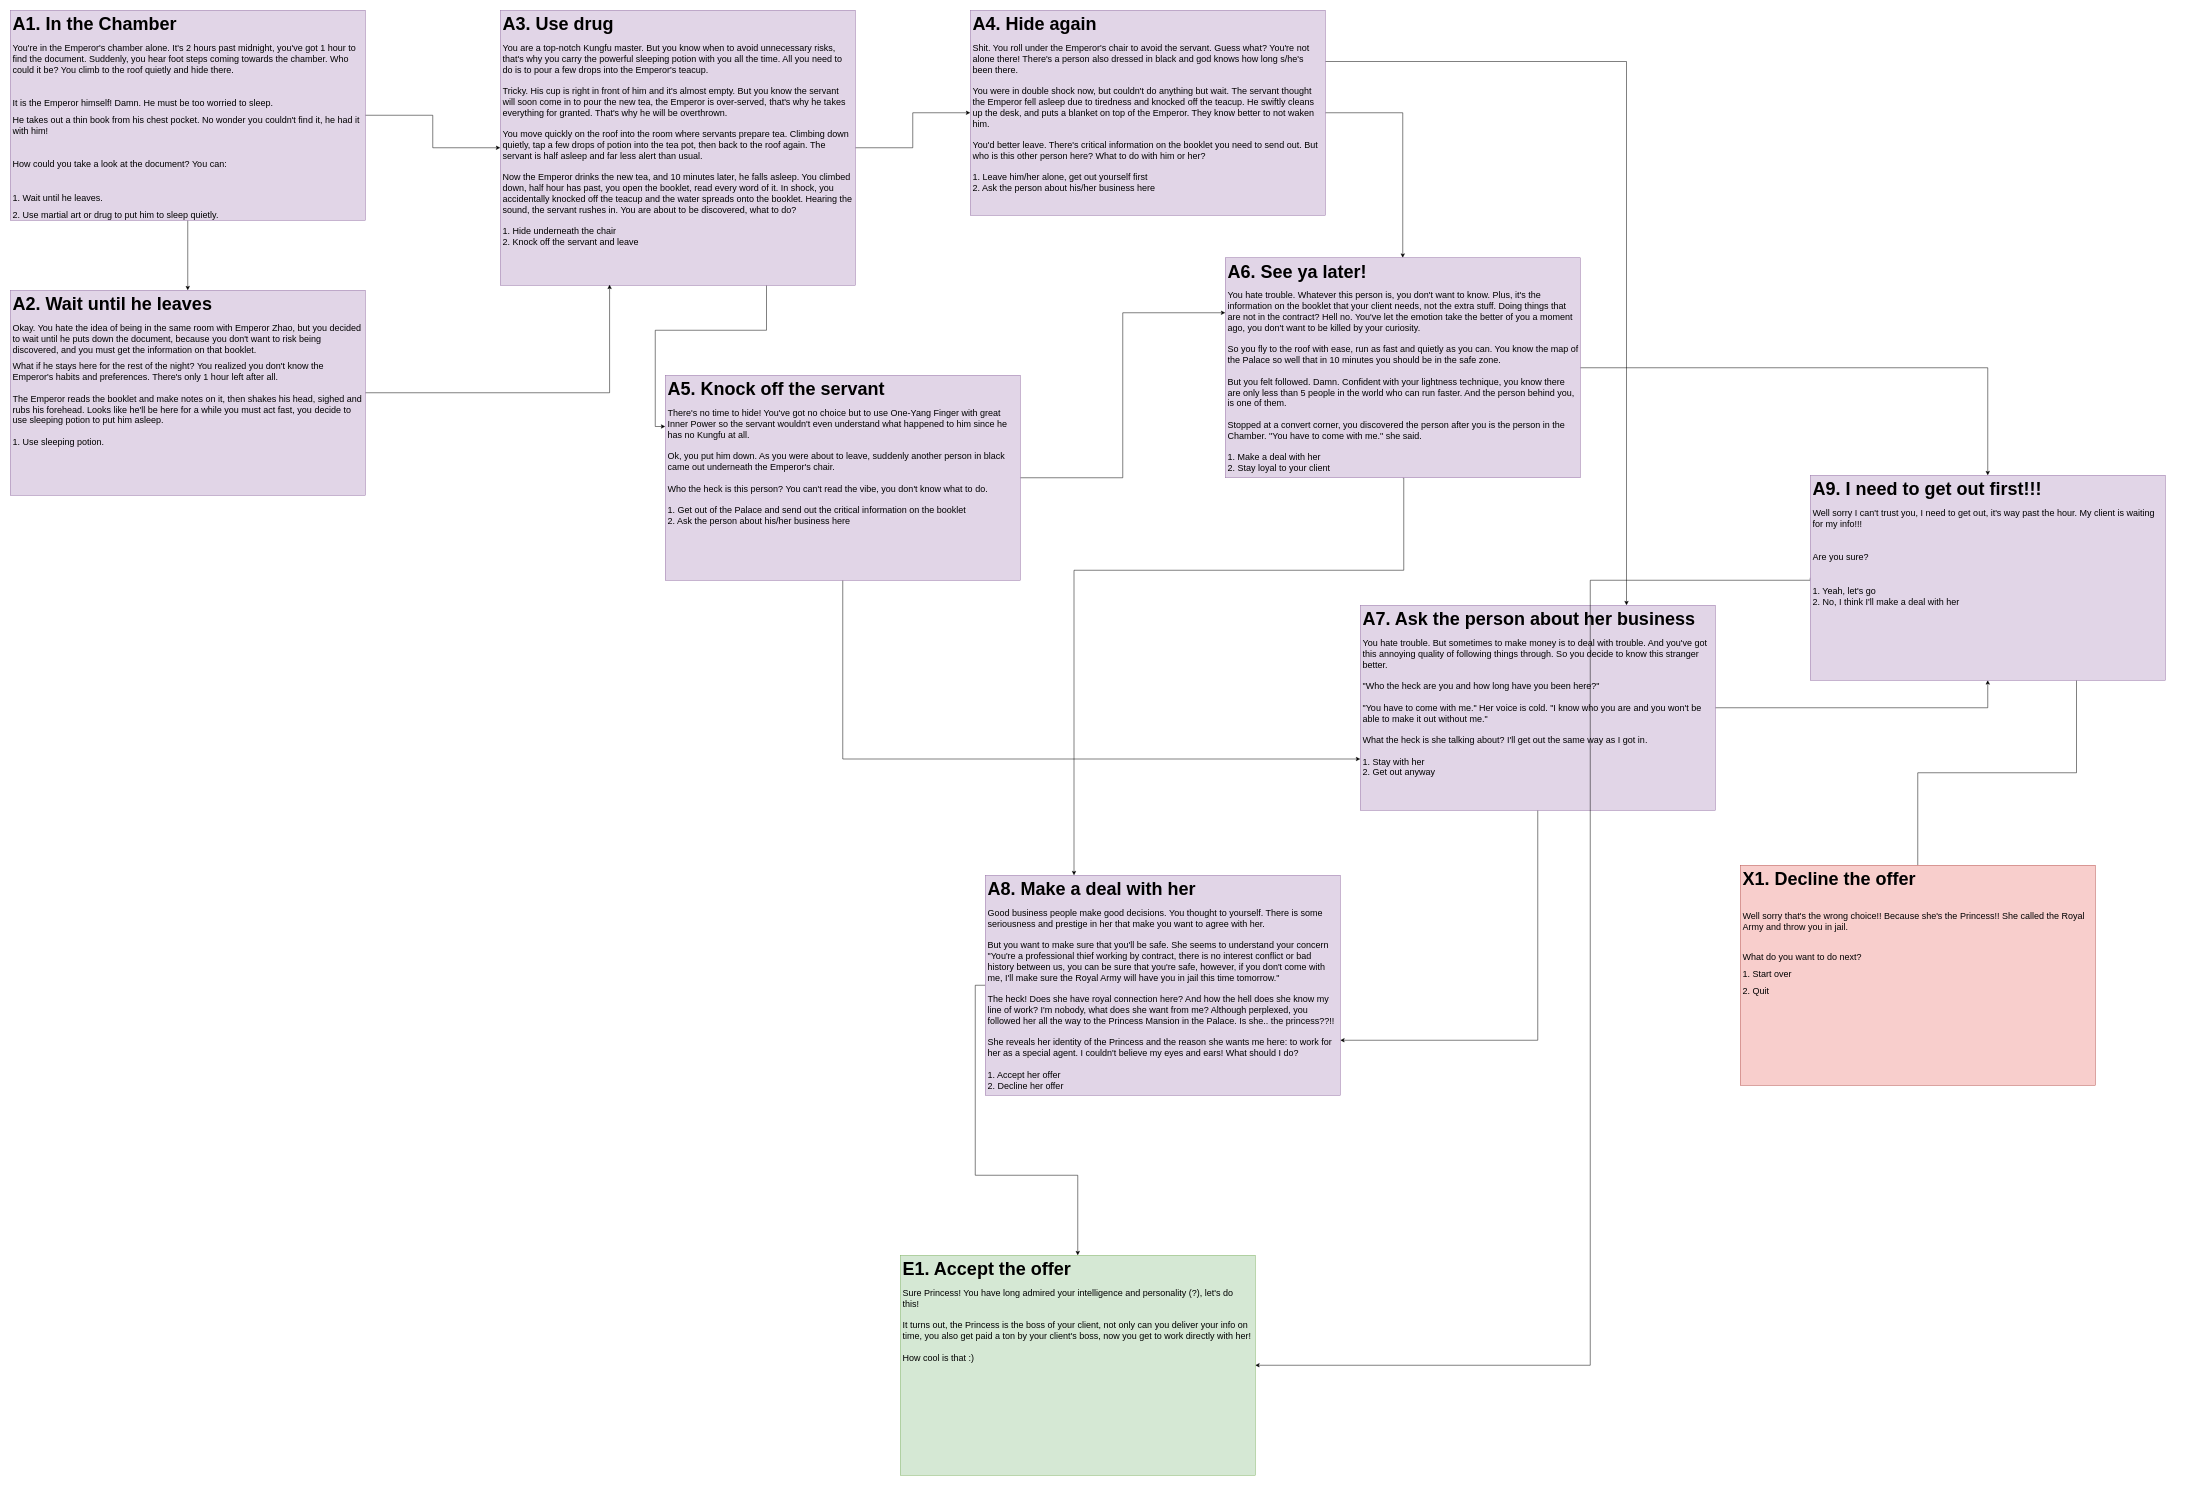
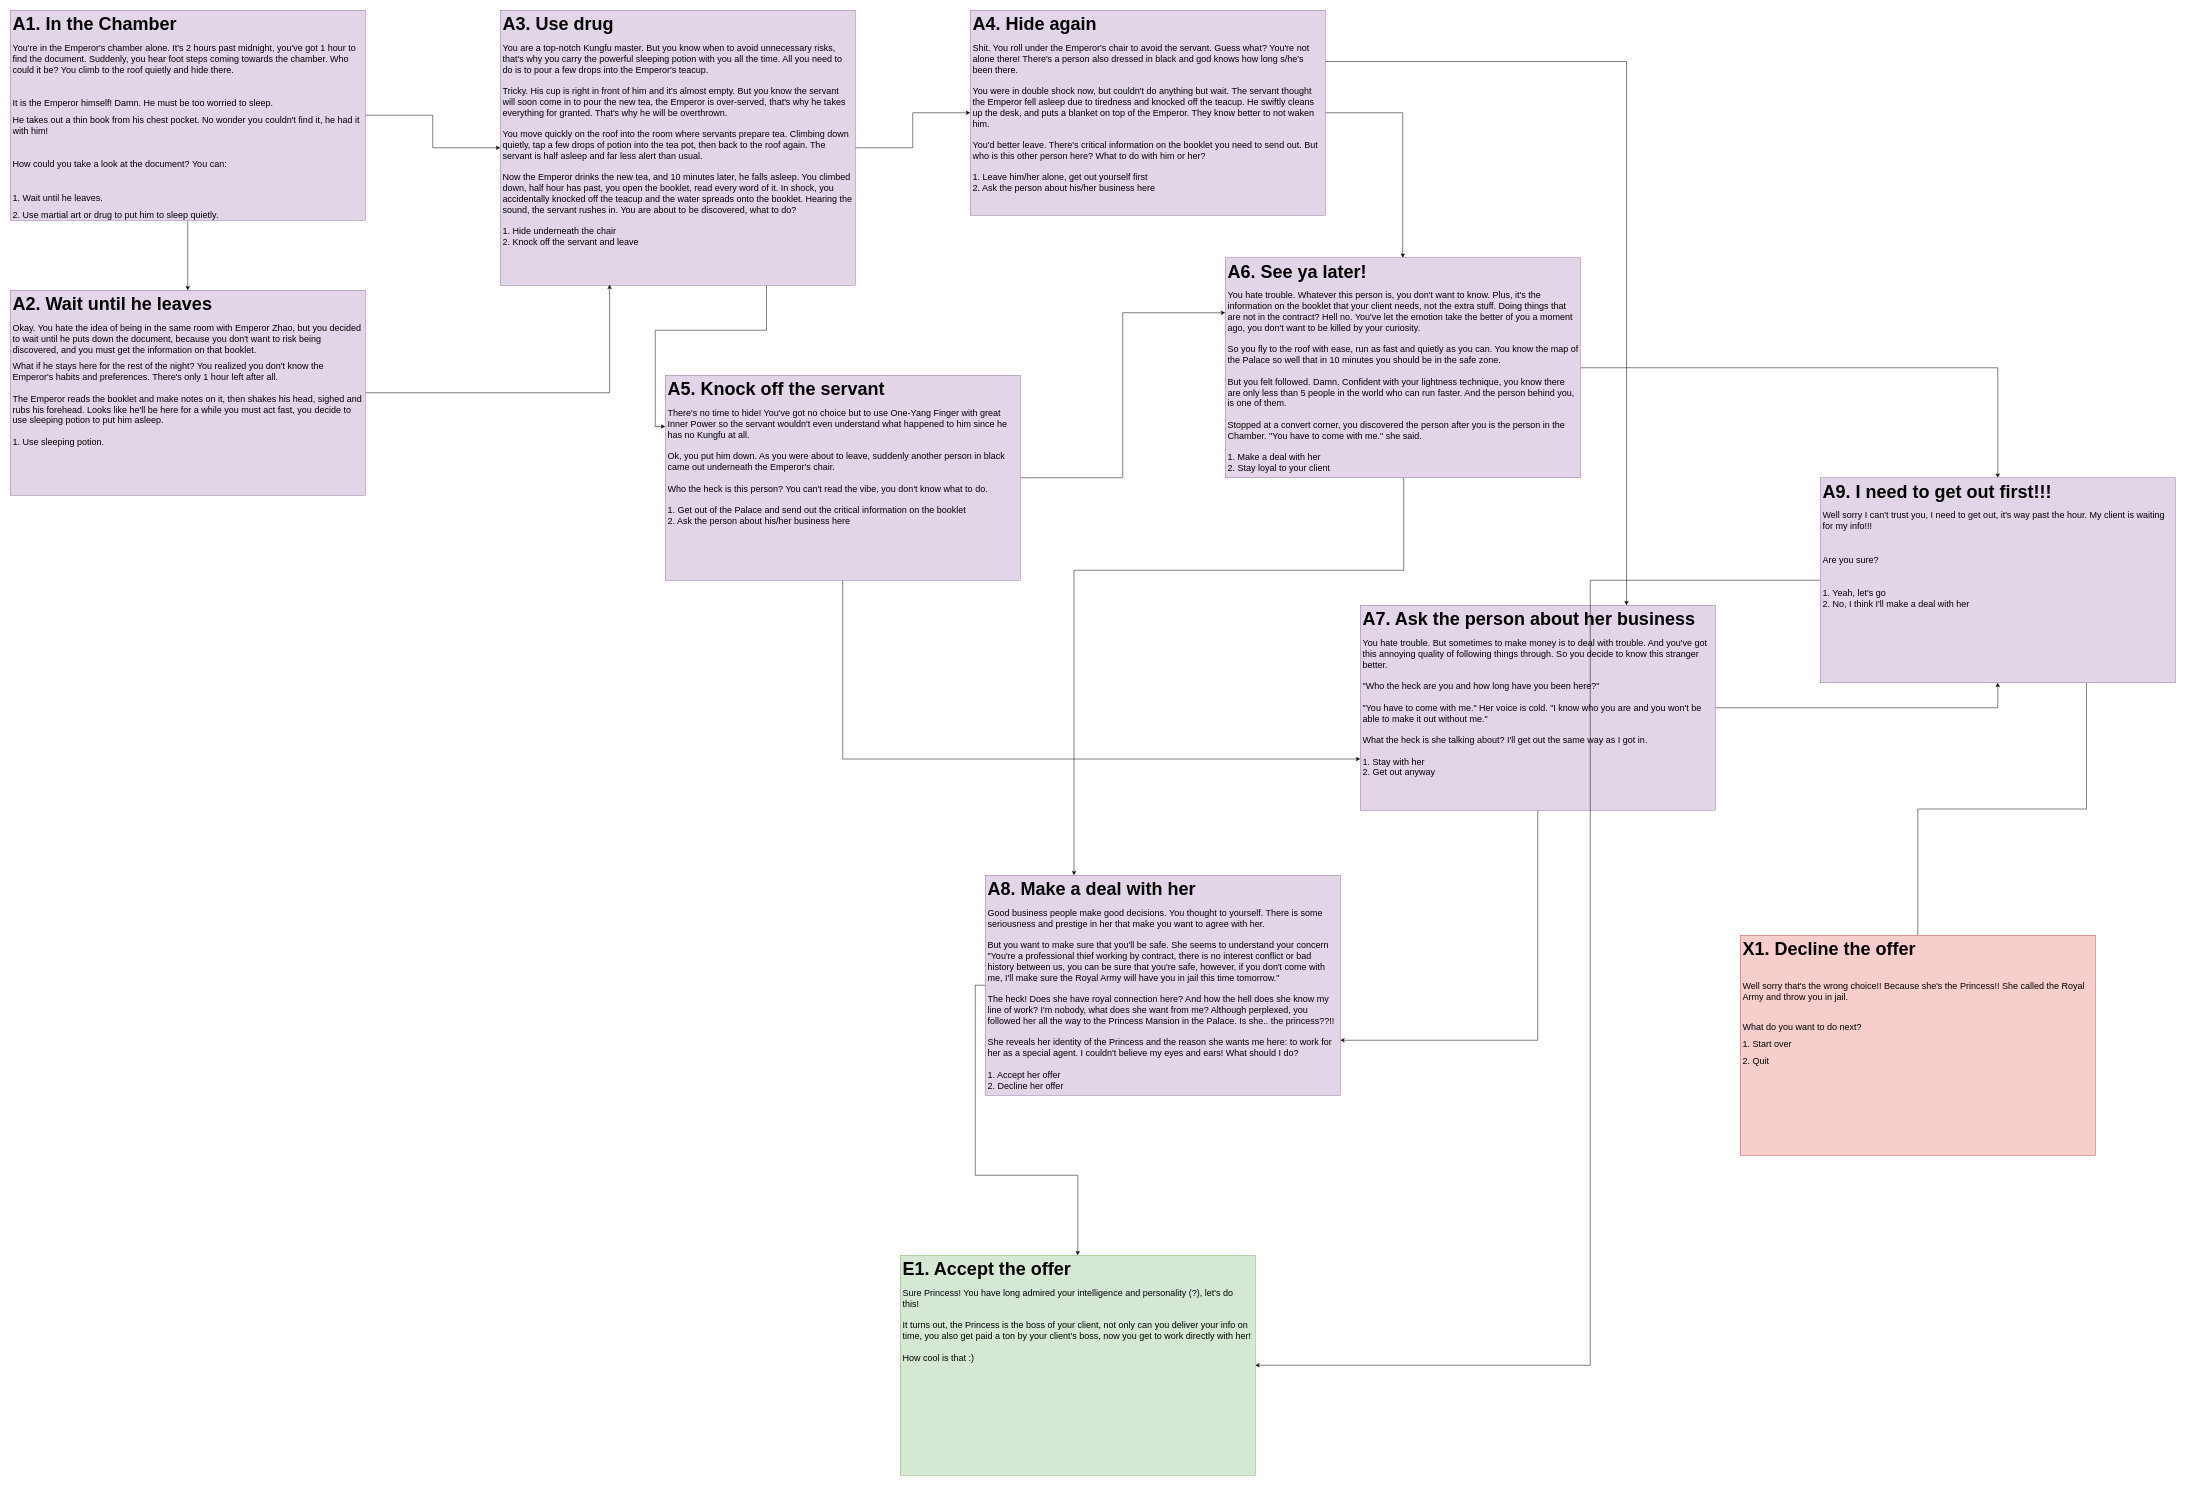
(1988, 578) -> (1998, 580)
(1918, 975) -> (1918, 1045)
